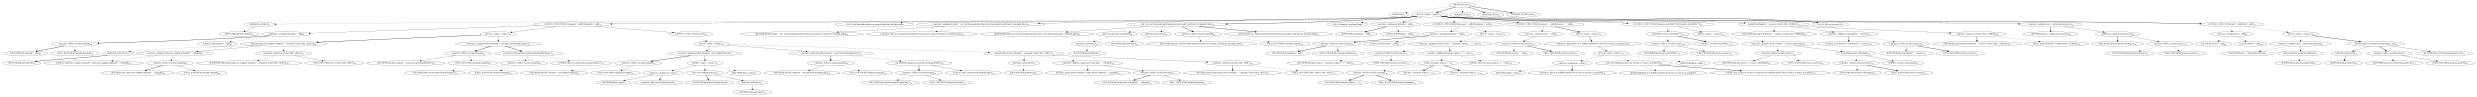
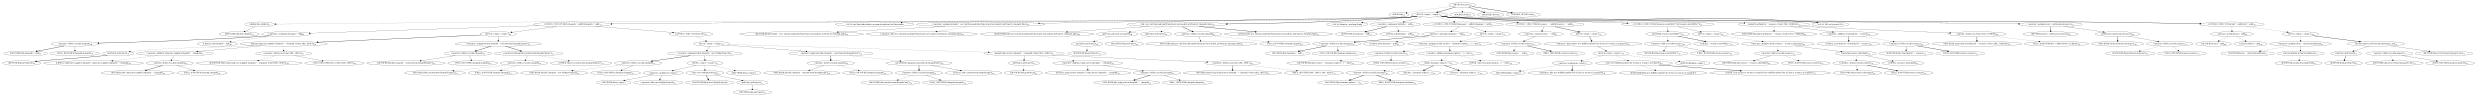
(2382, 48) -> none
